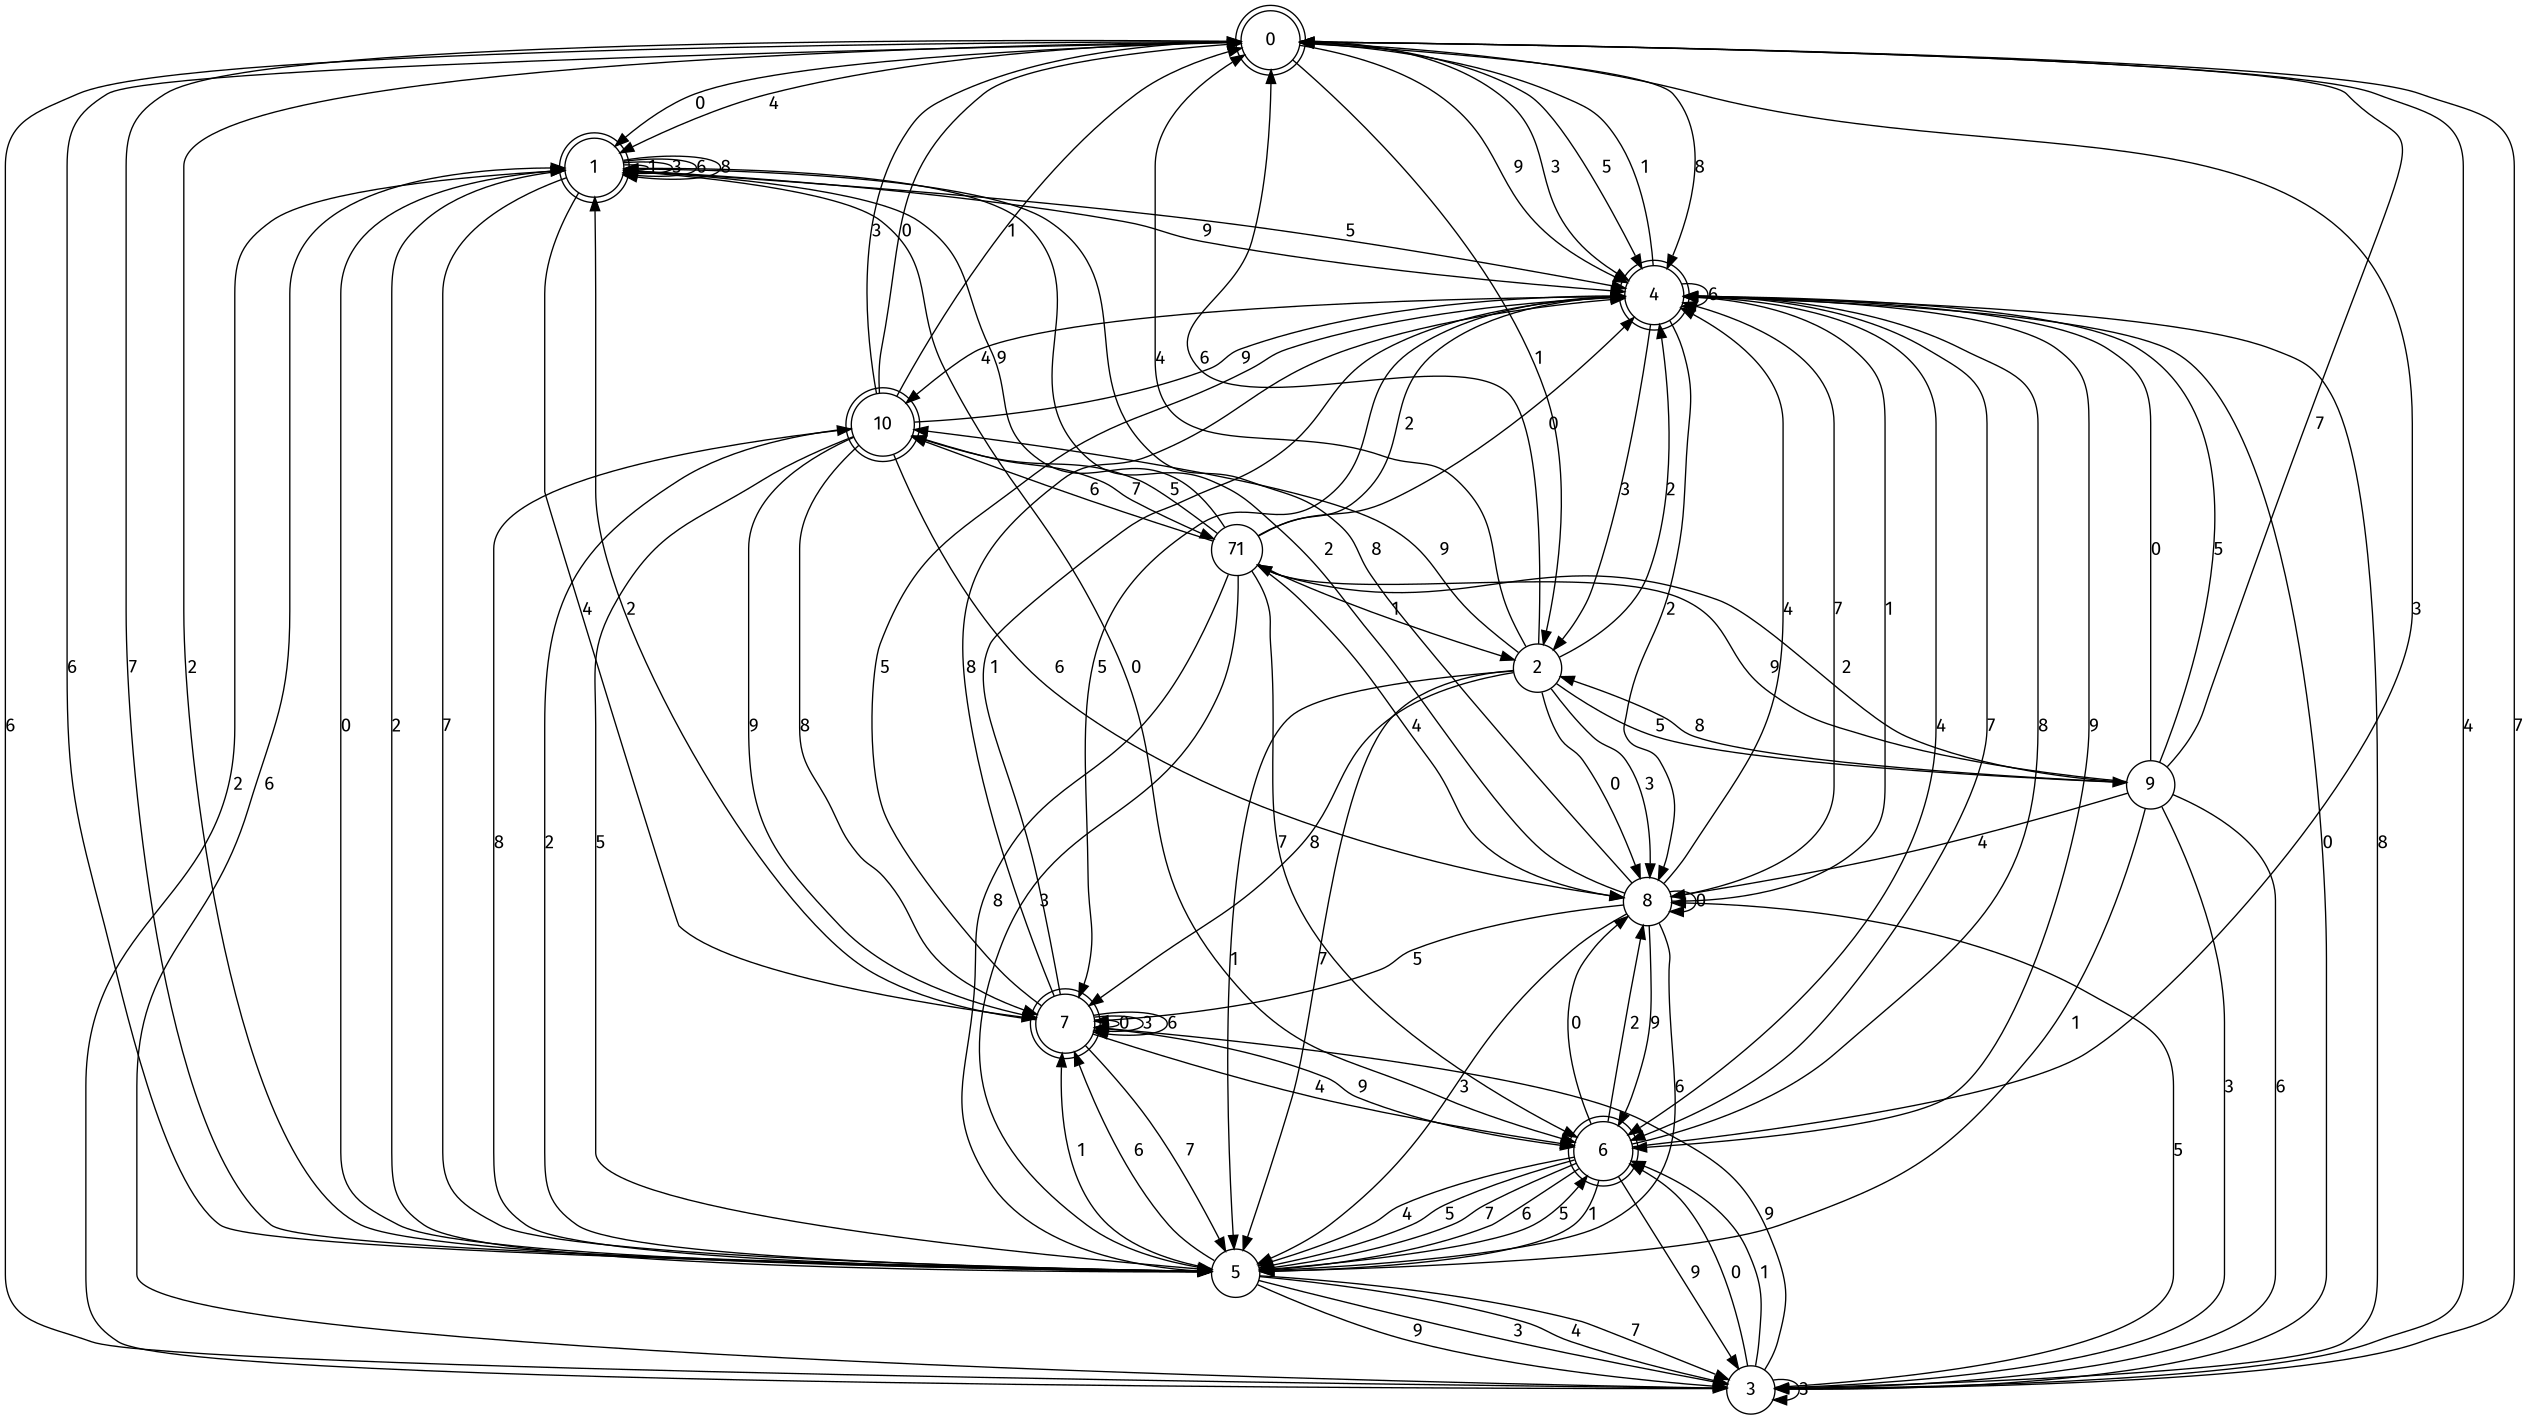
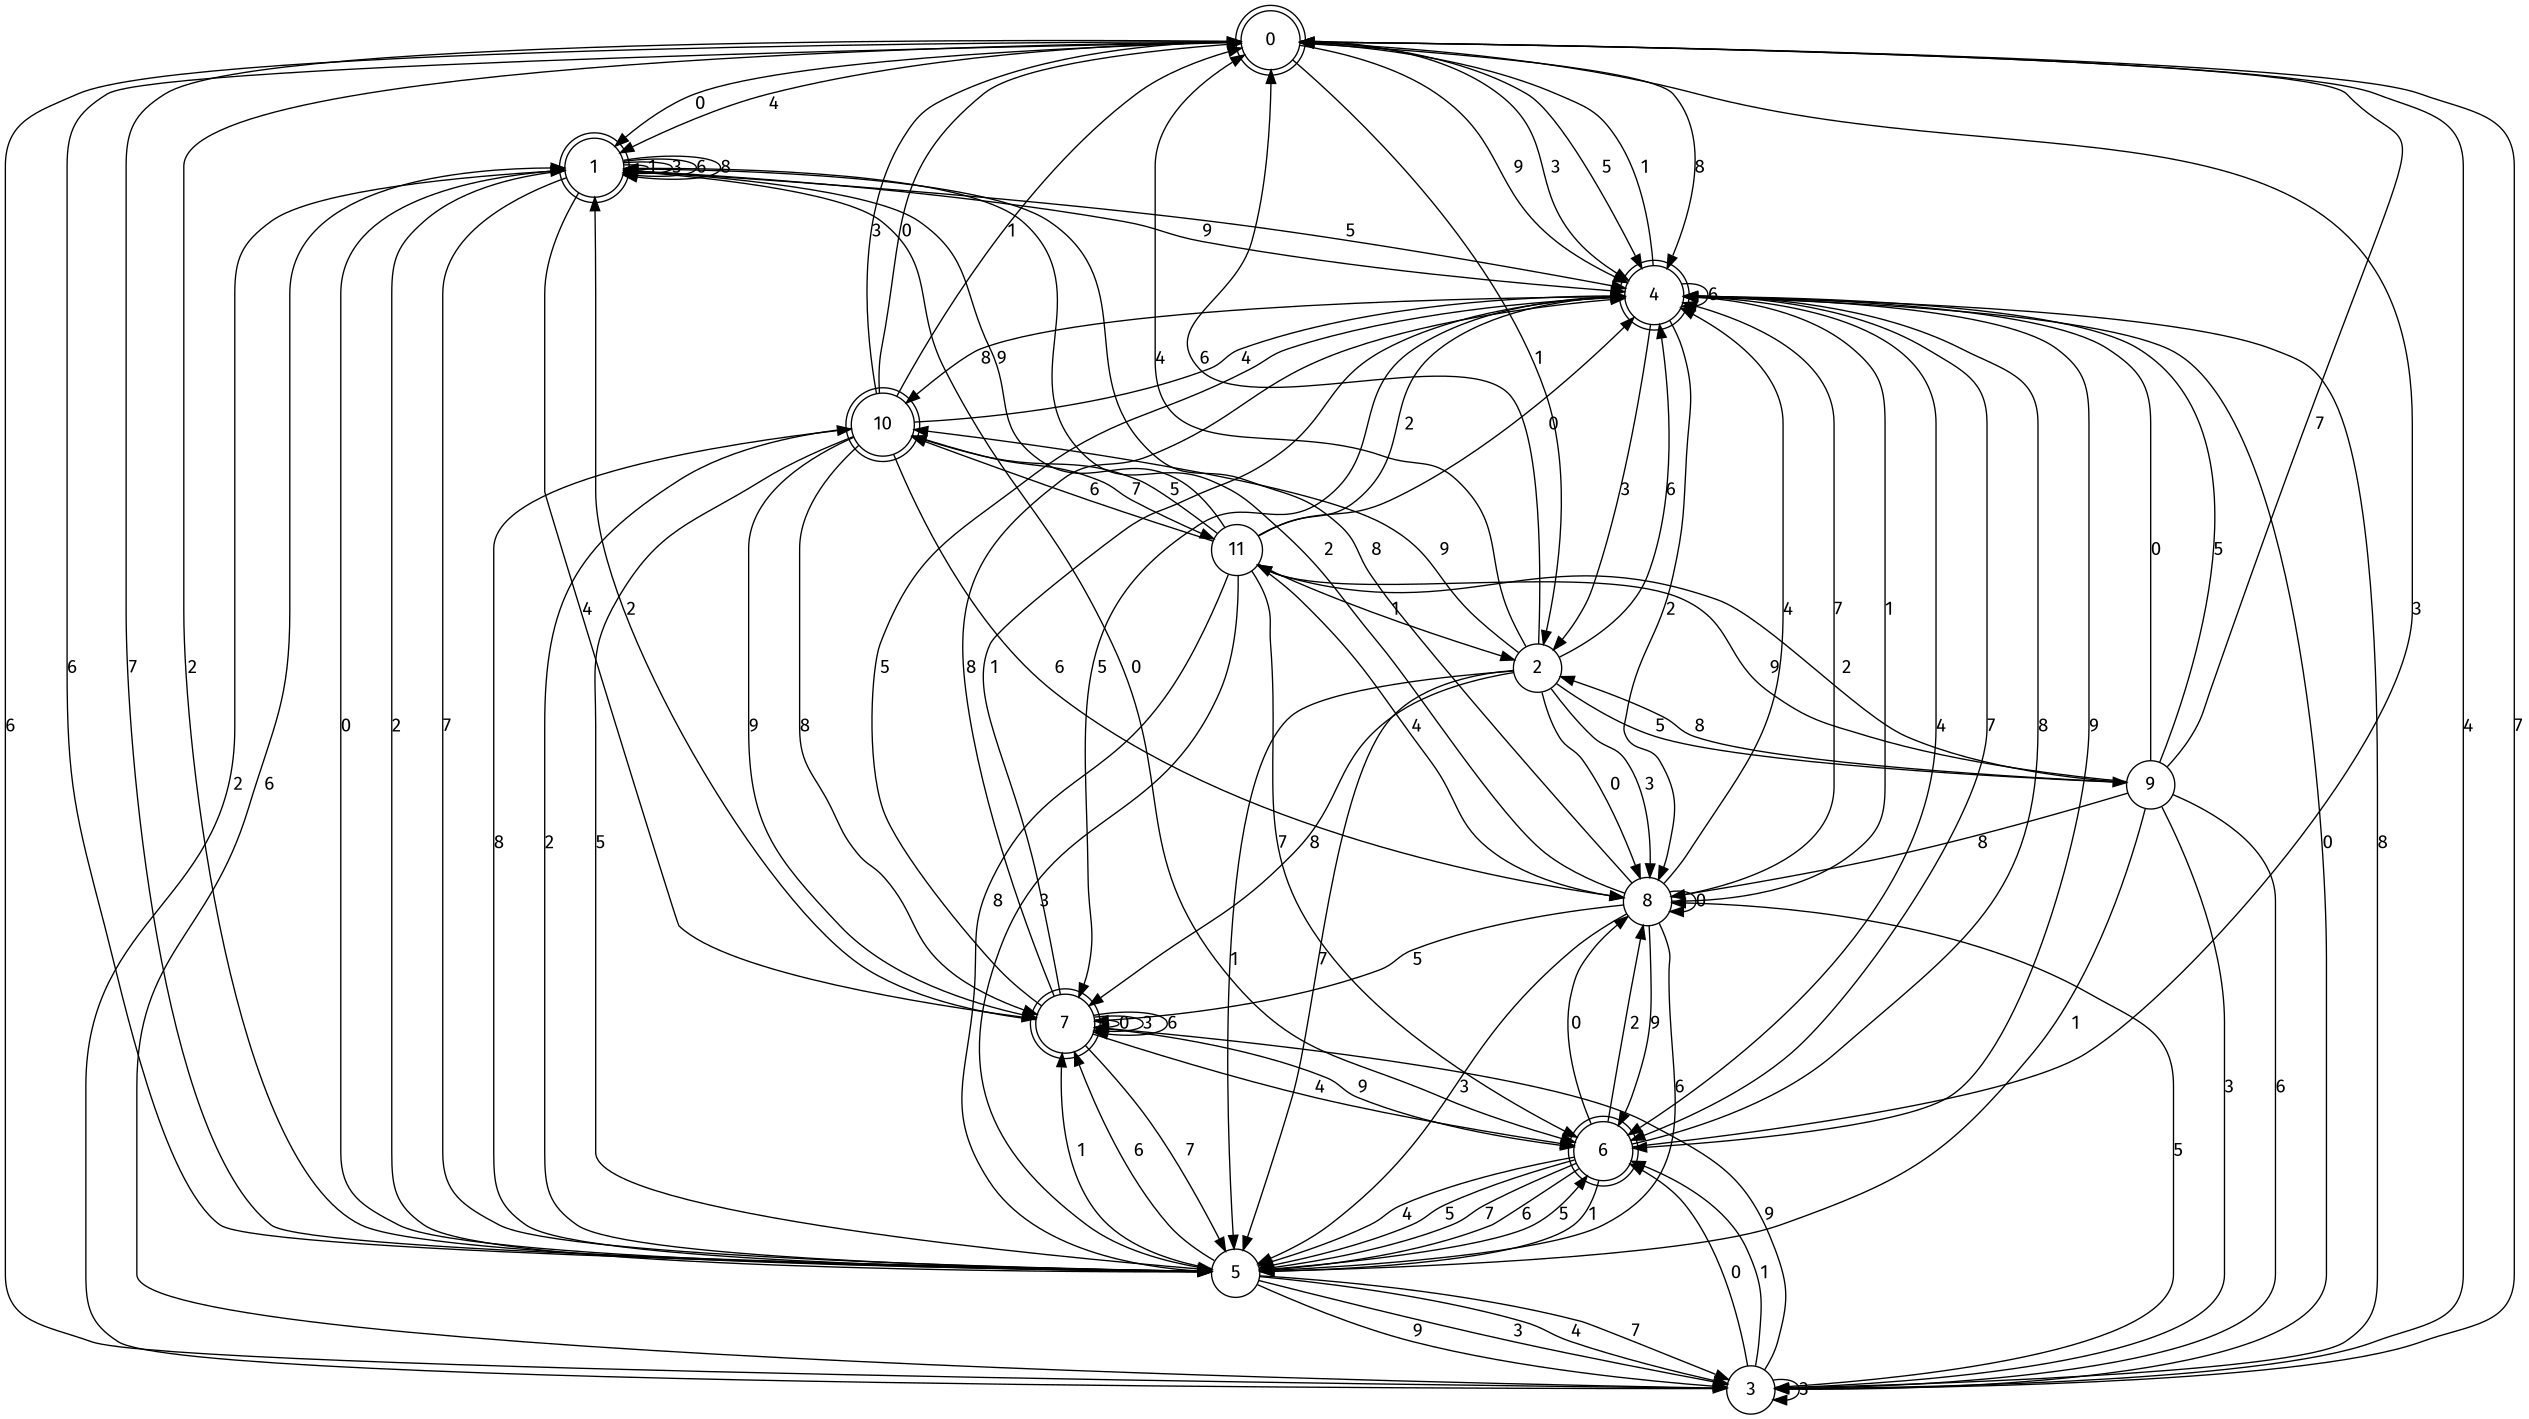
(986, 359) -> (986, 359)
(1246, 359) -> (1246, 359)
(1671, 490) -> (1671, 490)
(1237, 550) -> (1237, 550)
(1983, 843) -> (1983, 843)
(1675, 1267) -> none
